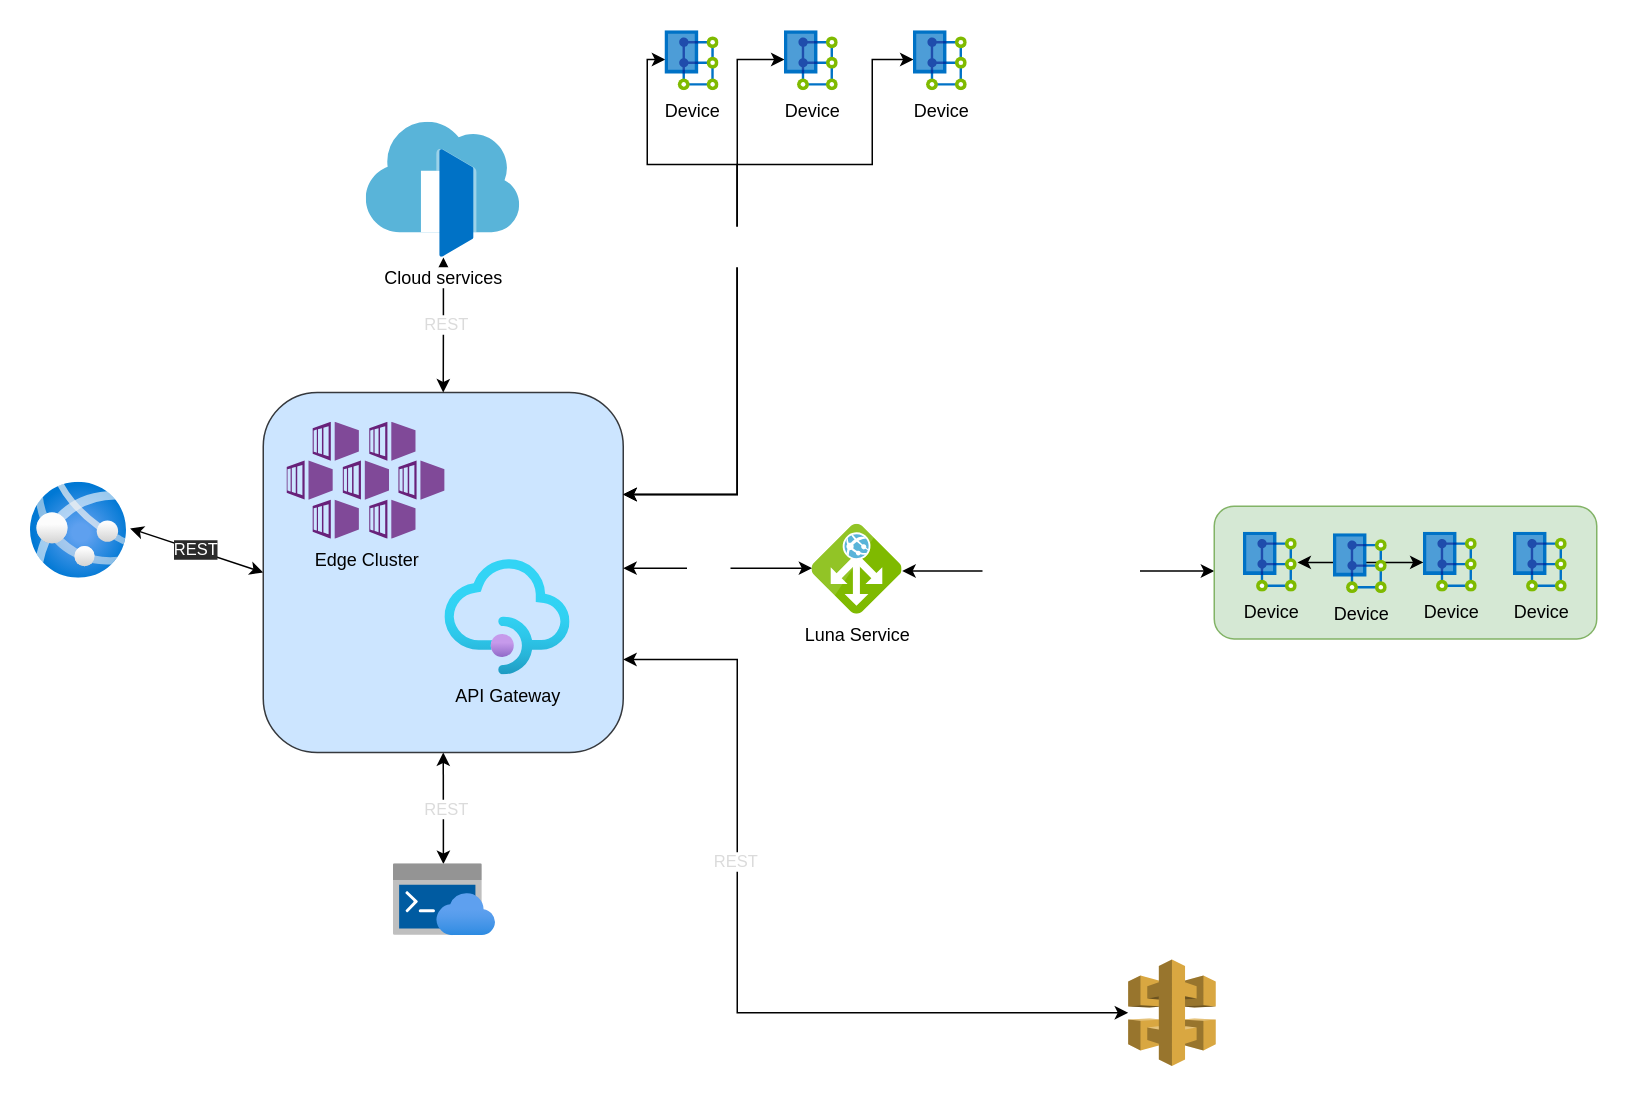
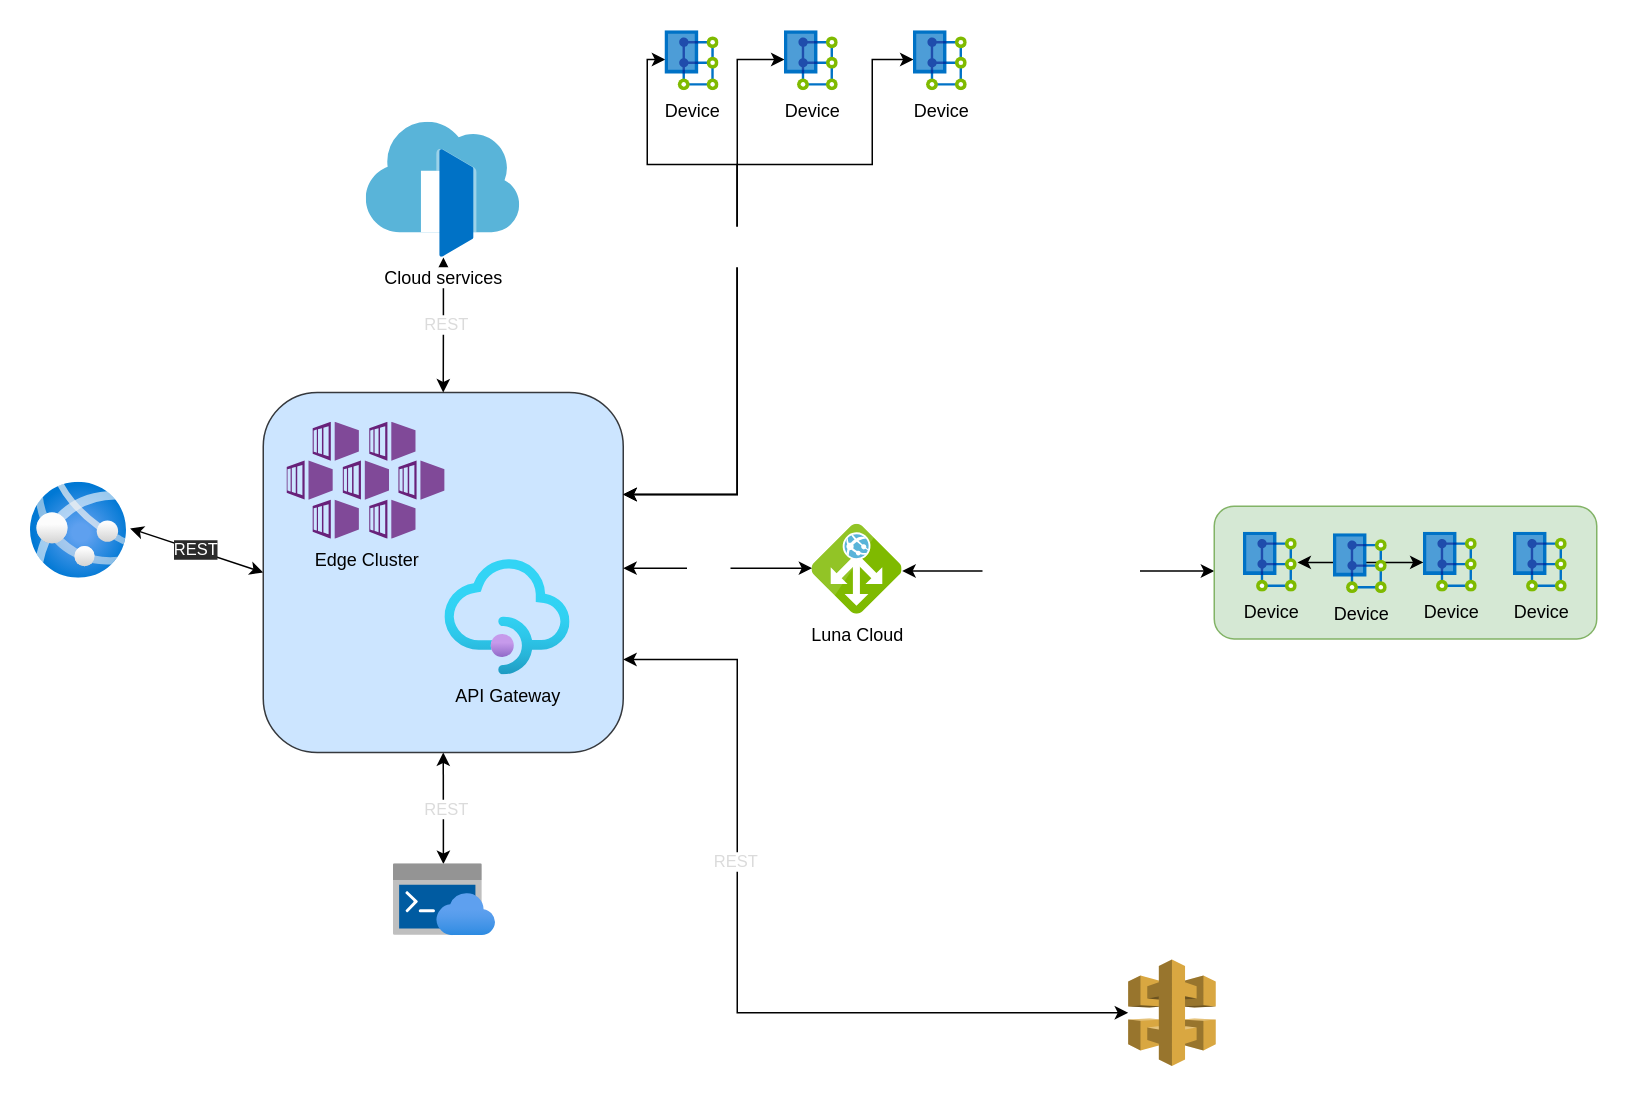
(858, 636) -> (858, 636)
